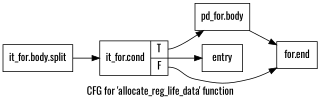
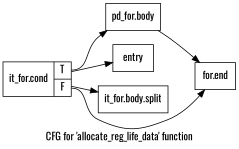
(82, 58) -> (85, 89)
